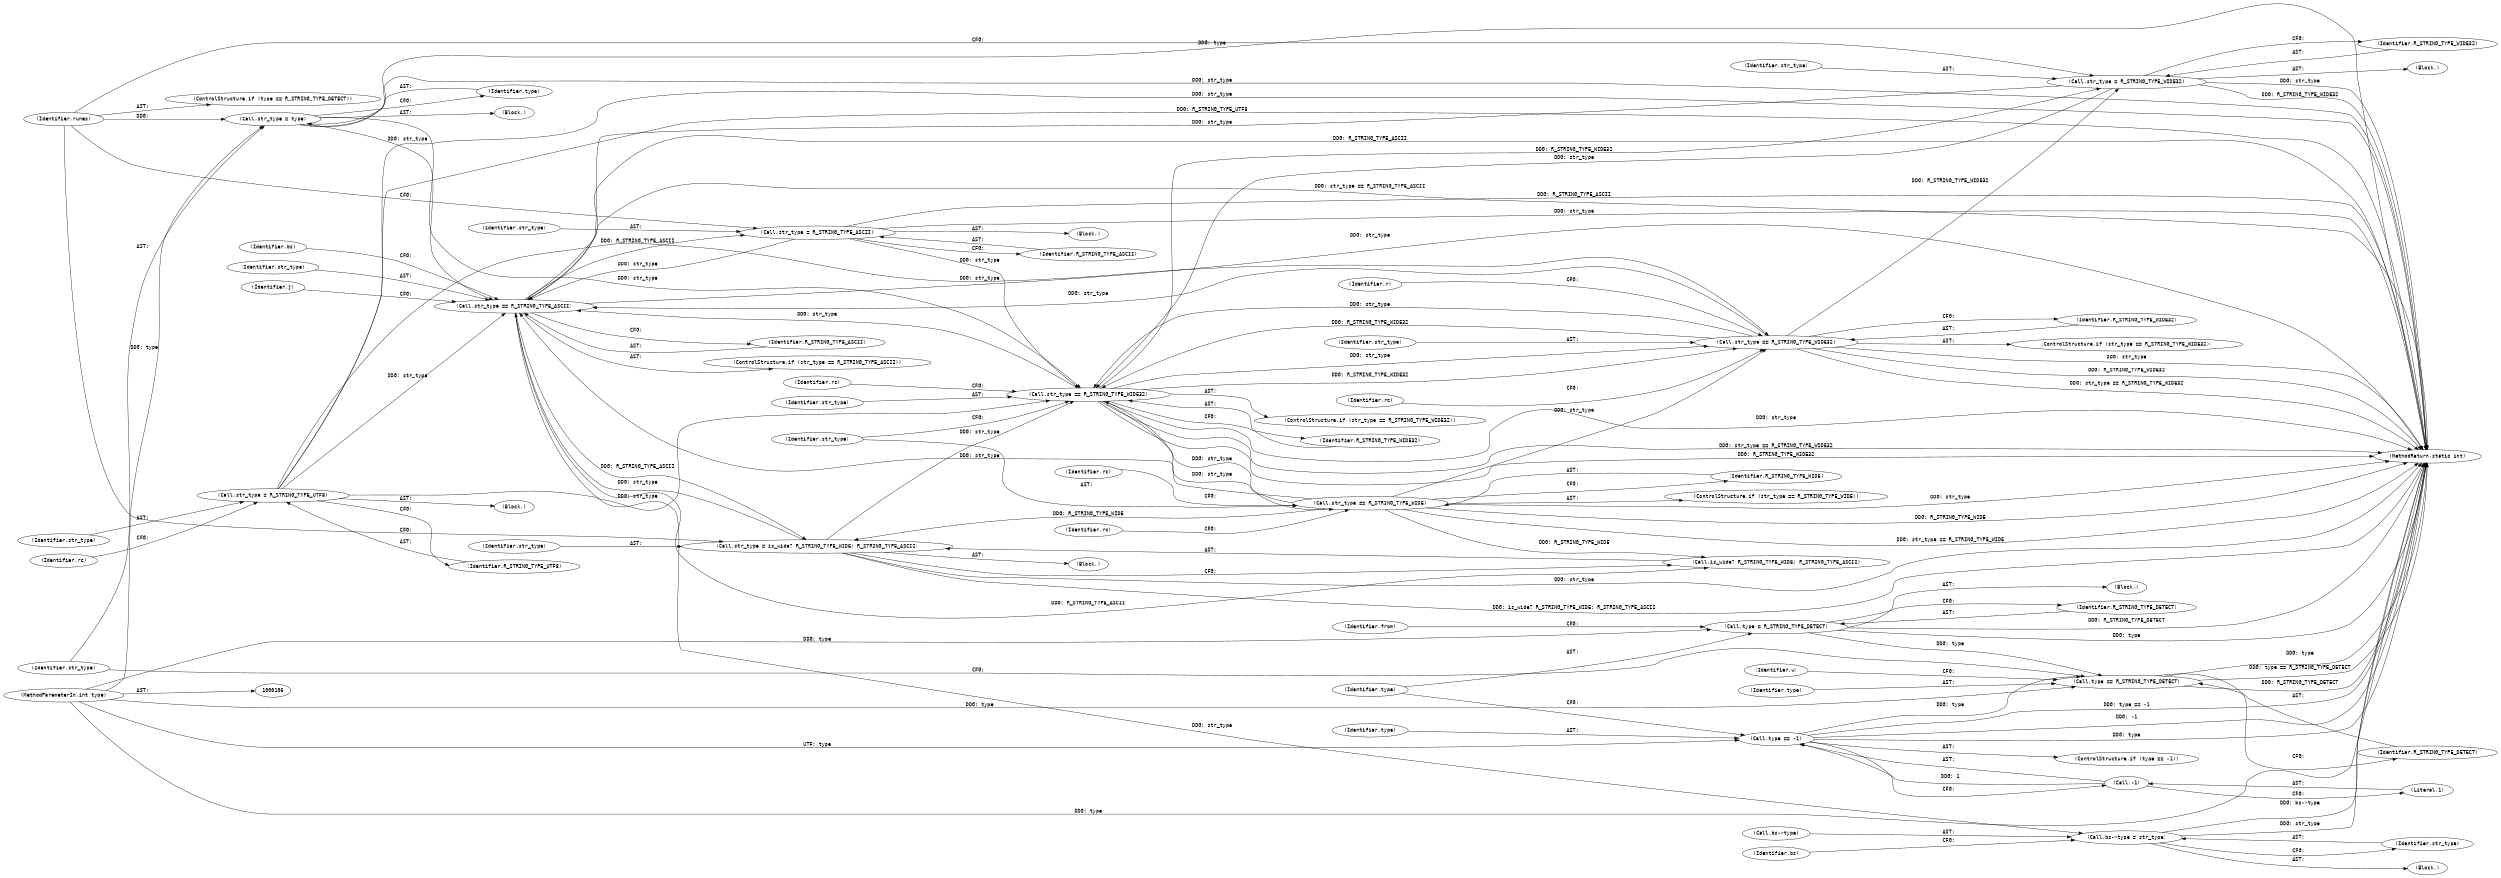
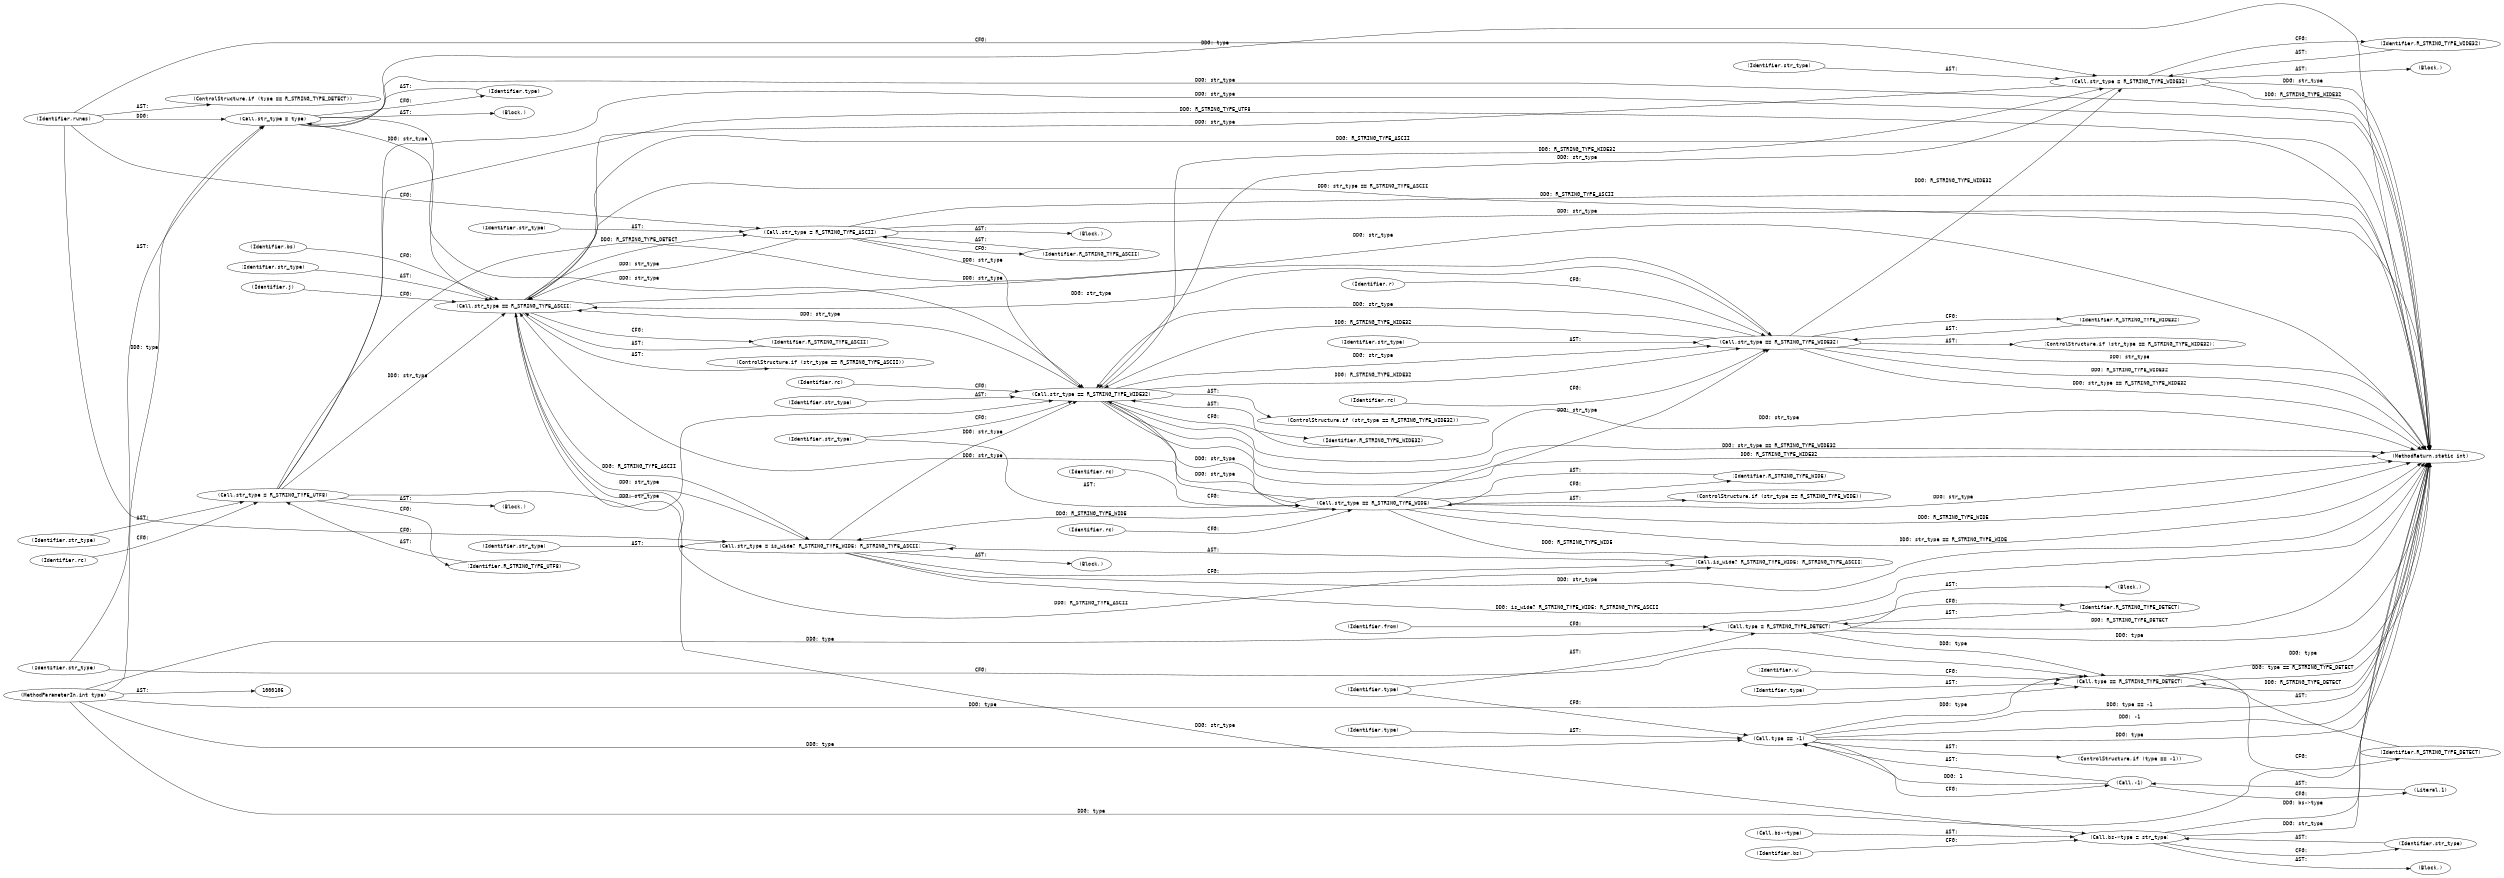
(638, 241) -> (639, 240)
(817, 745) -> (820, 745)
